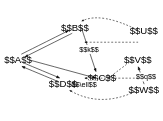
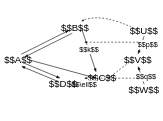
none -> (143, 42)
(111, 99) -> none
